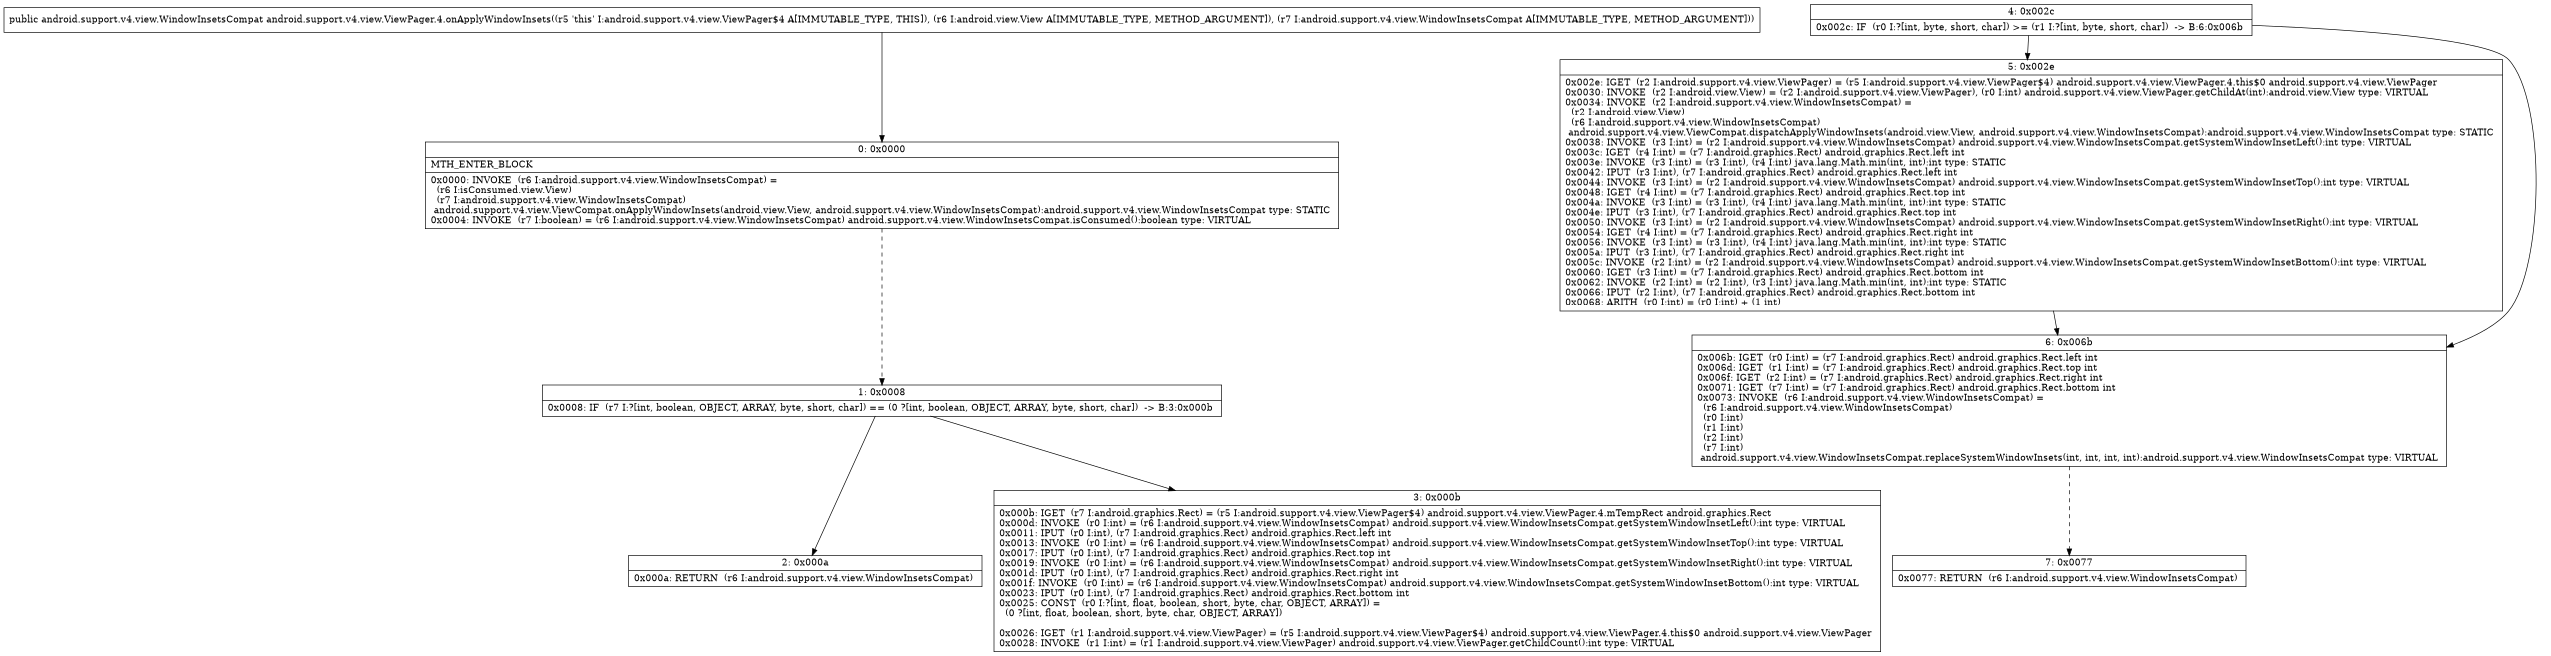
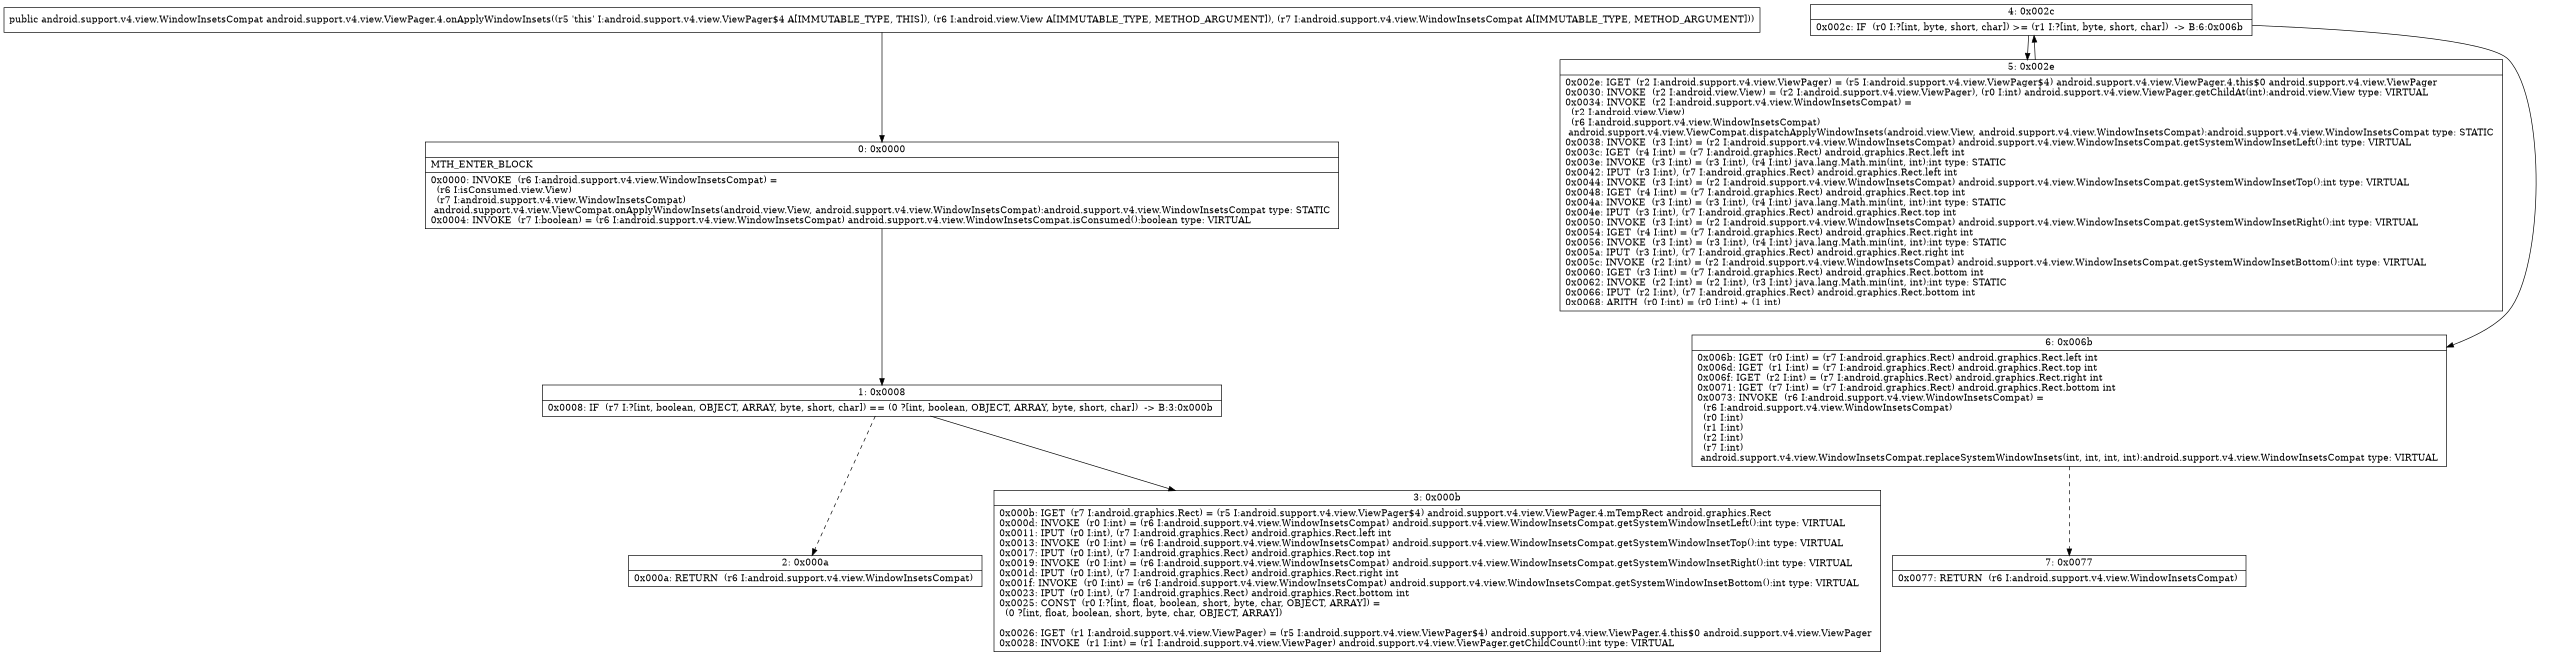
(882, 304) -> (882, 304)
(2055, 320) -> (2035, 51)
(845, 483) -> (845, 483)
